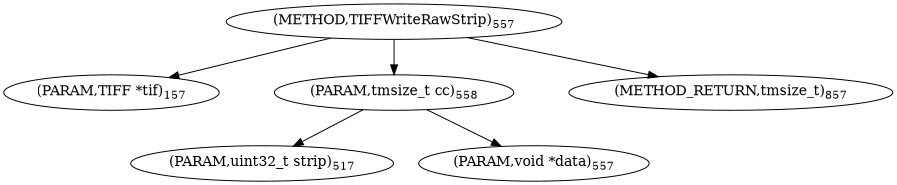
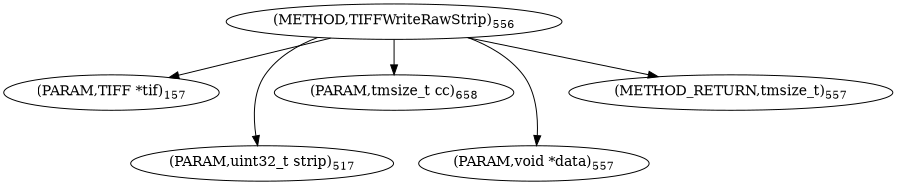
(504, 20) -> (504, 20)
(467, 91) -> (467, 91)
(836, 91) -> (836, 91)
(333, 126) -> (266, 74)
(460, 126) -> (522, 73)
